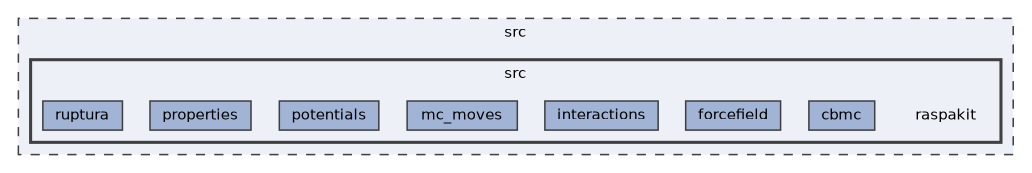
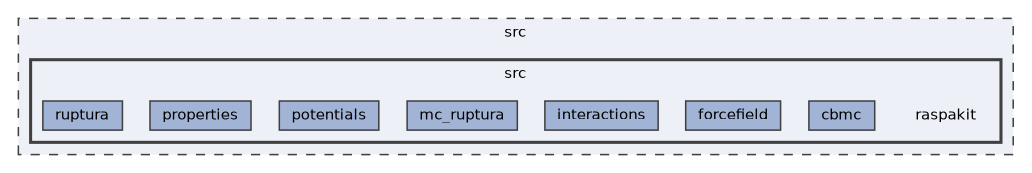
(462, 116) -> (462, 116)
